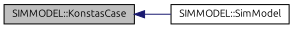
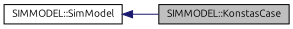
(158, 14) -> (146, 14)
